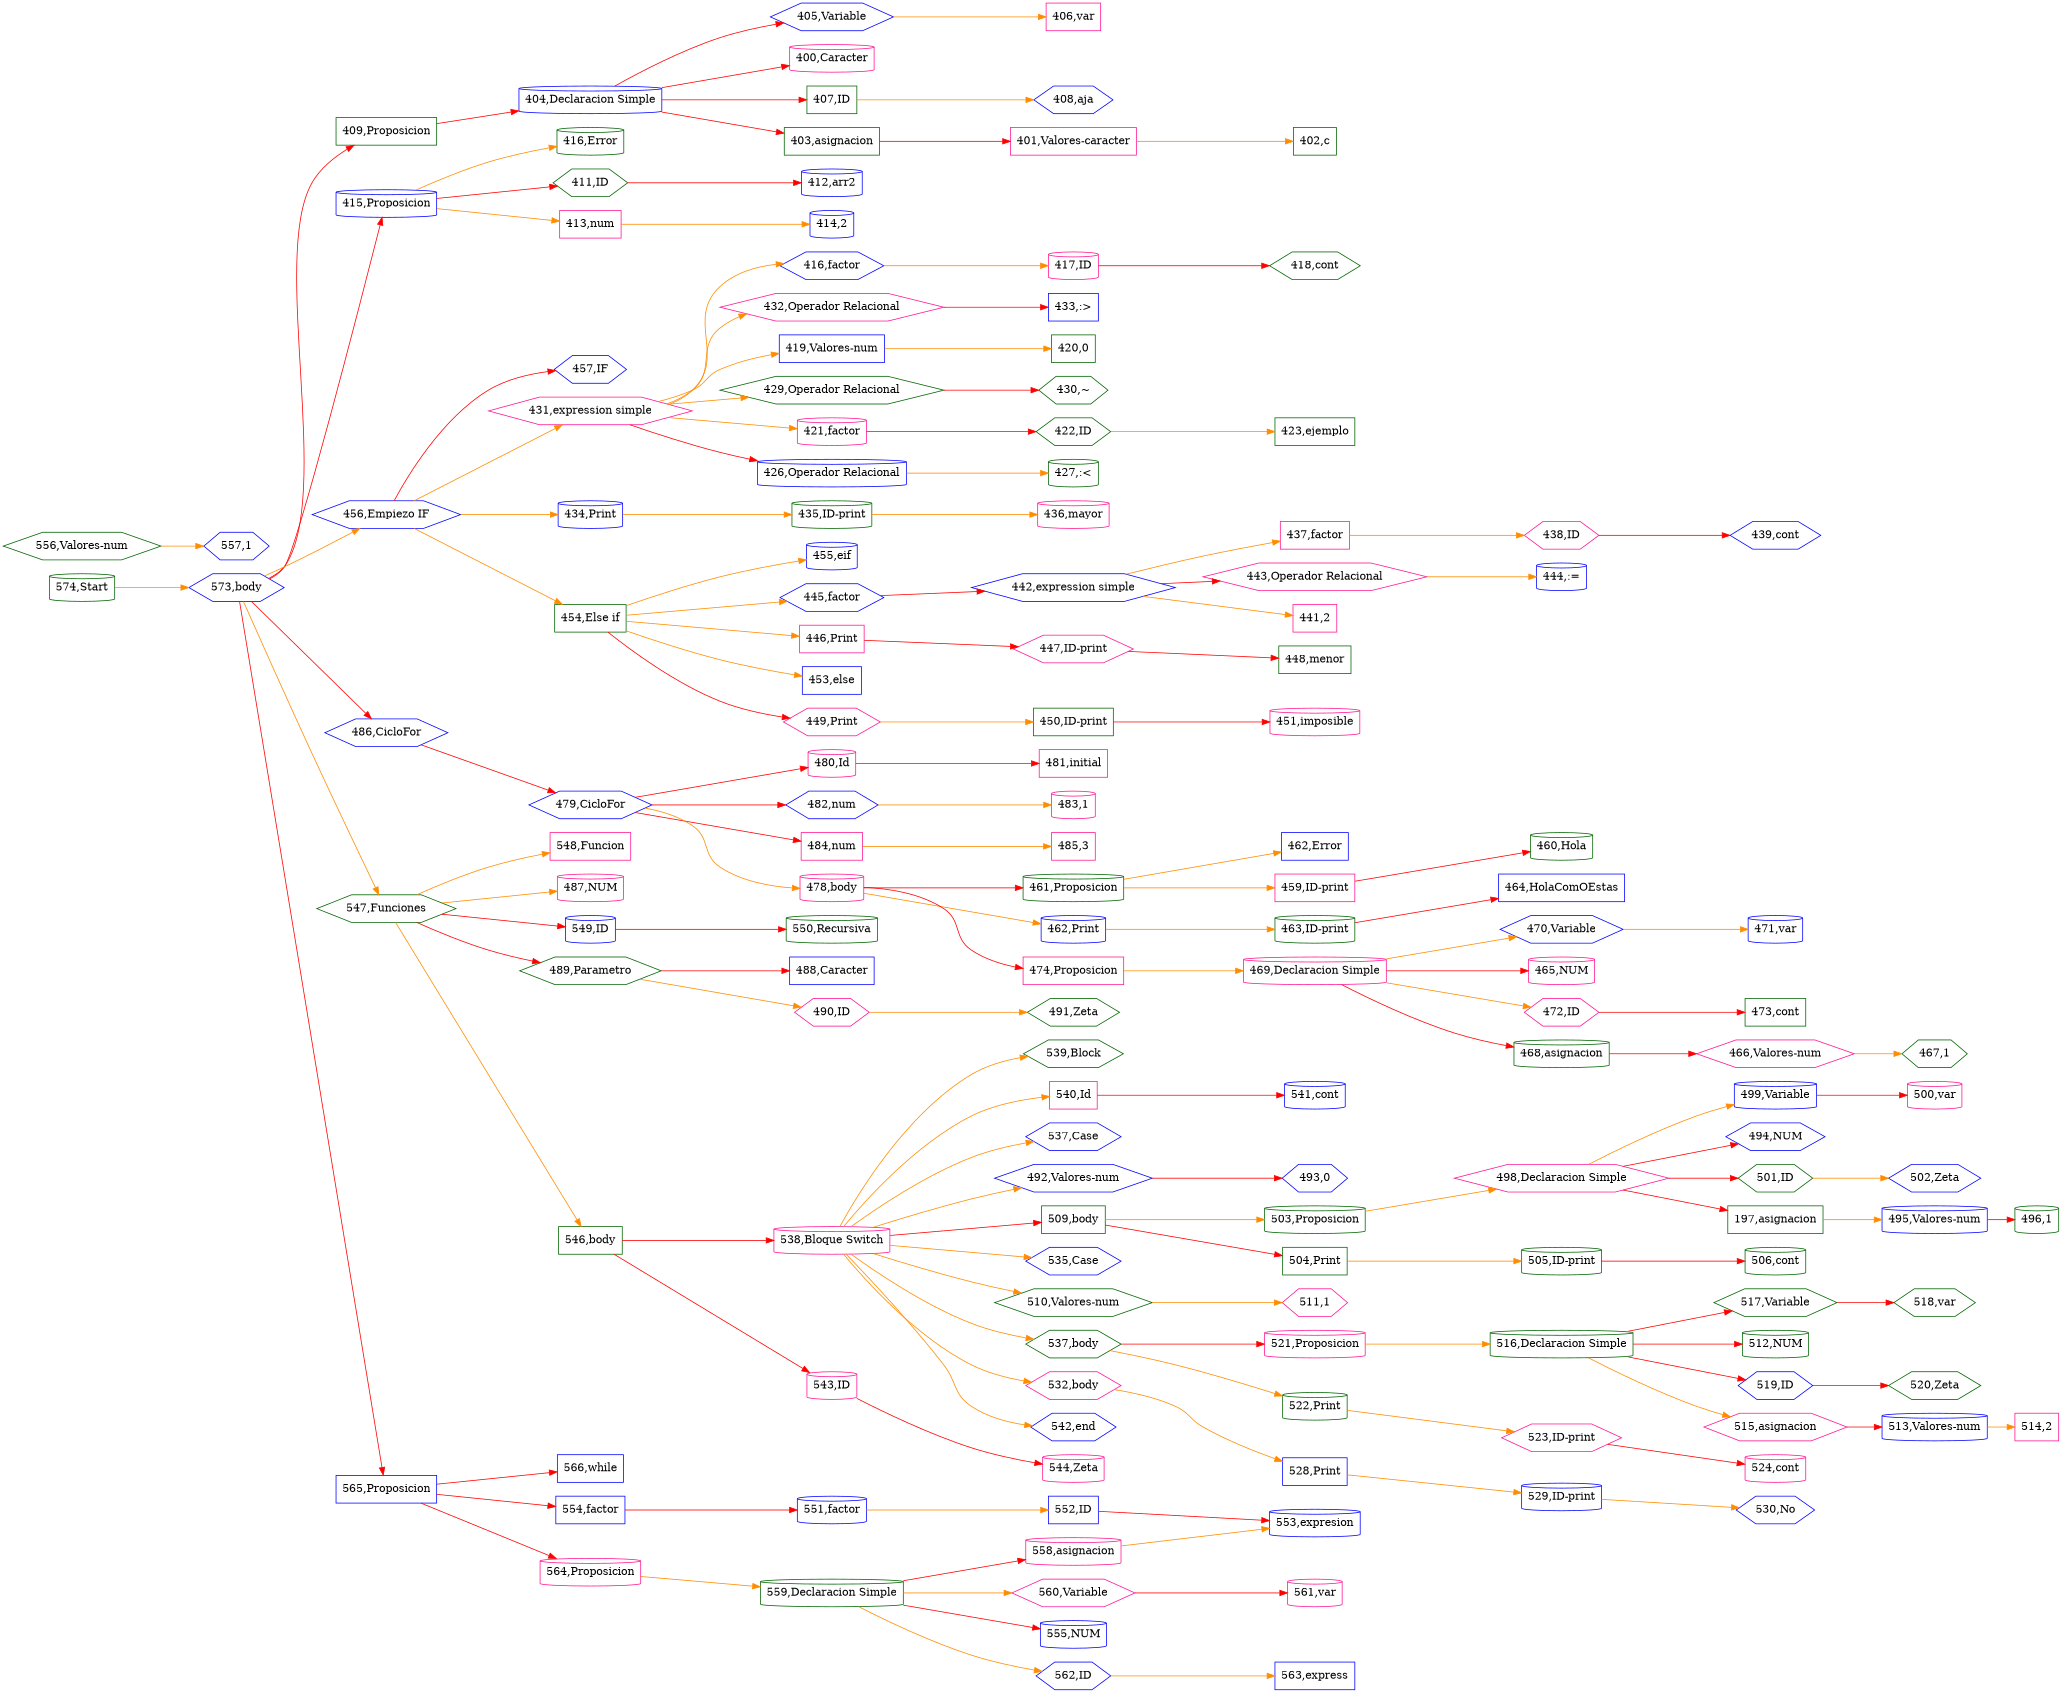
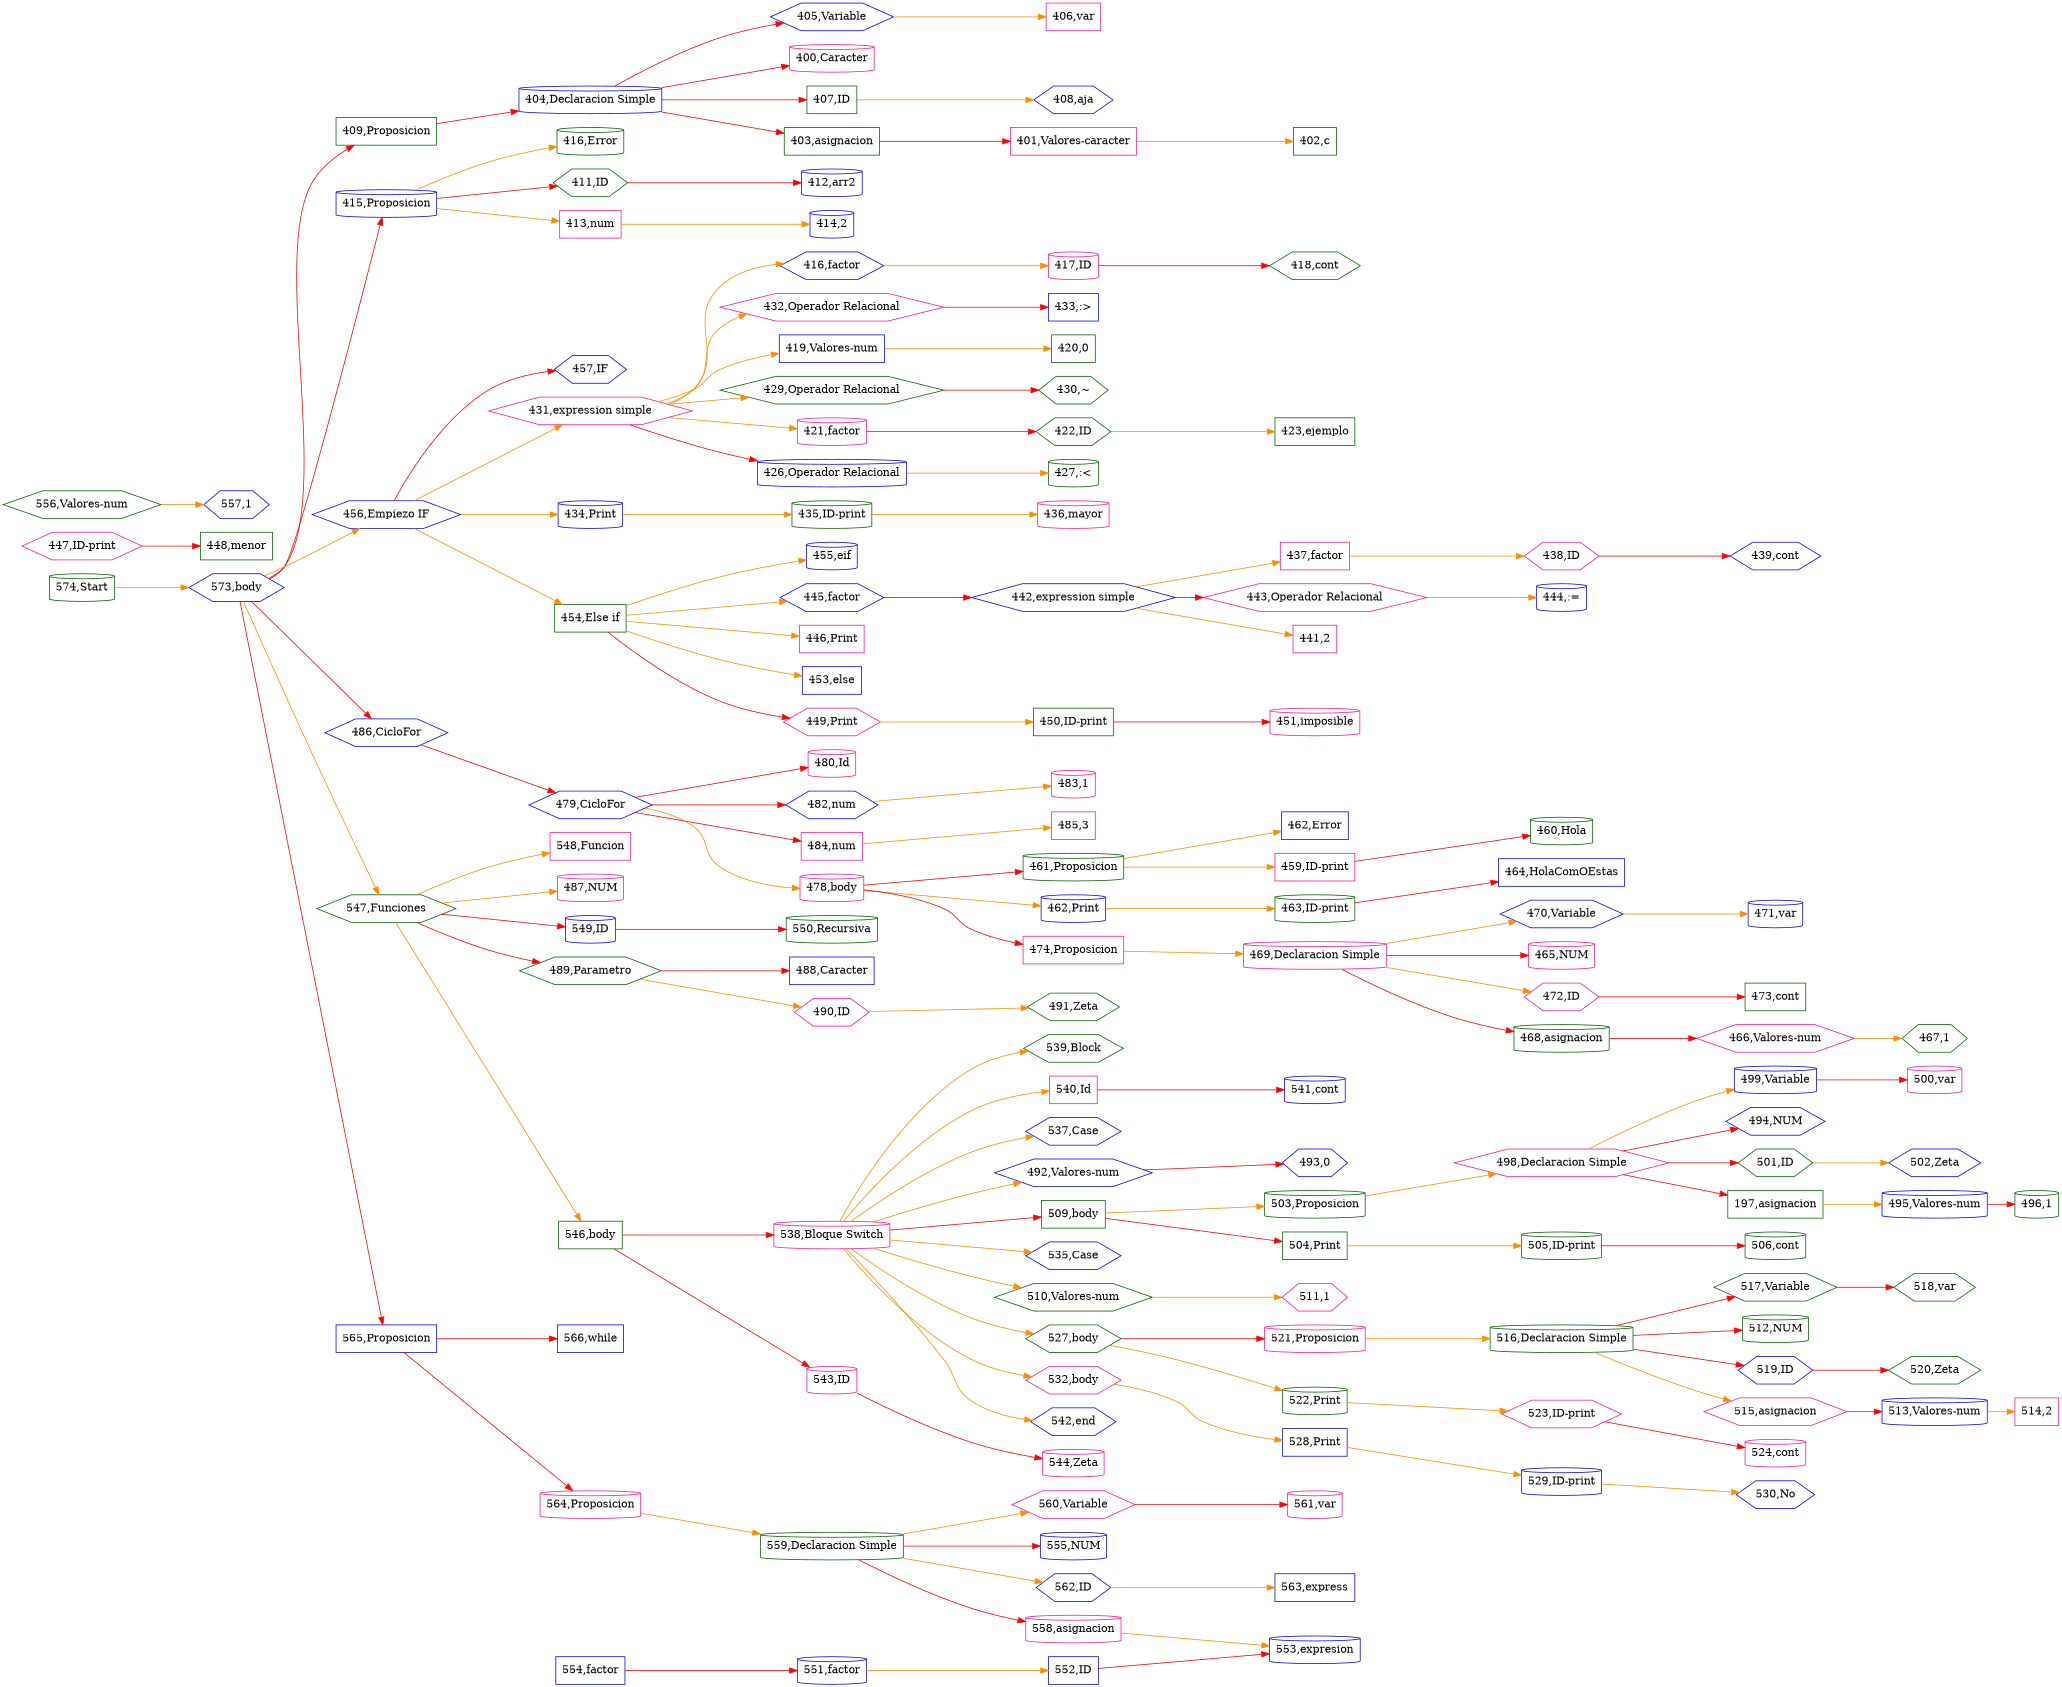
(937, 643) -> none
(1073, 763) -> none
(1073, 1344) -> (1073, 1339)
(492, 1500) -> none
